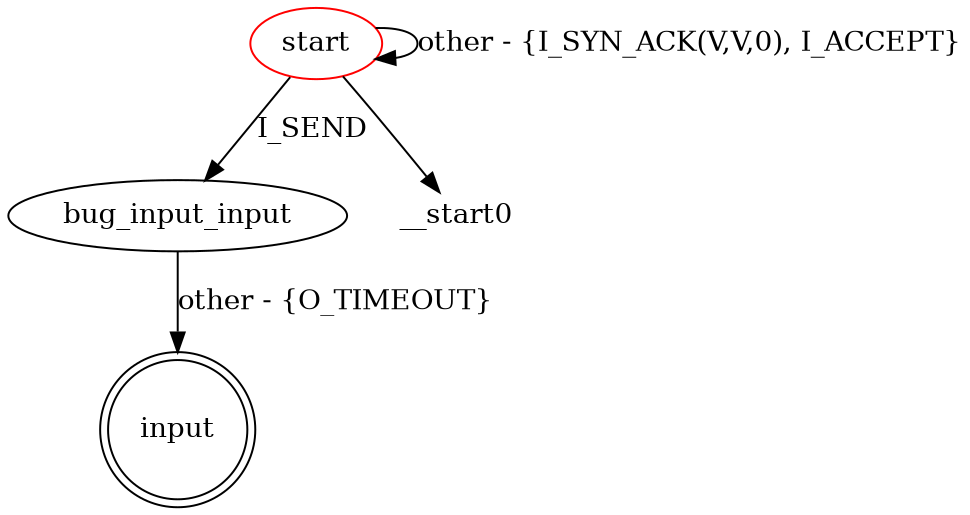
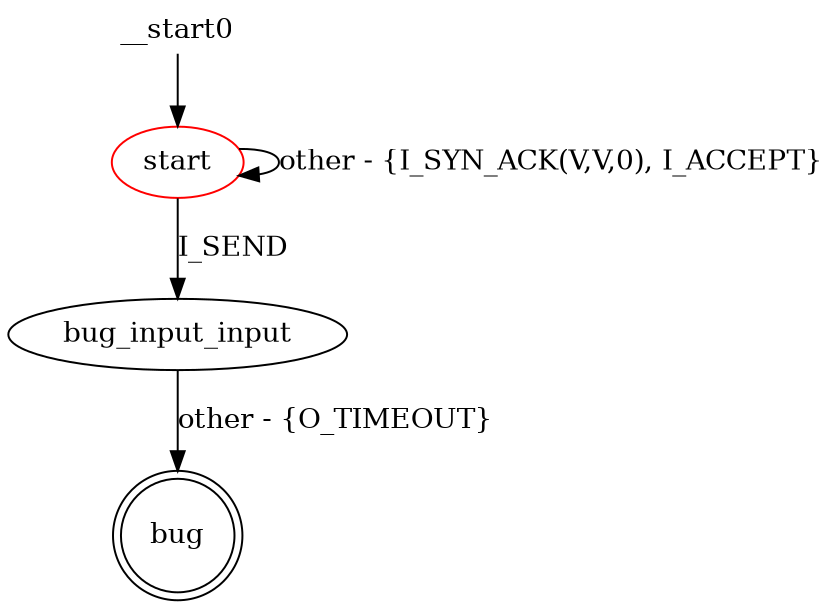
(385, 126) -> (178, 80)
(178, 430) -> (178, 536)
